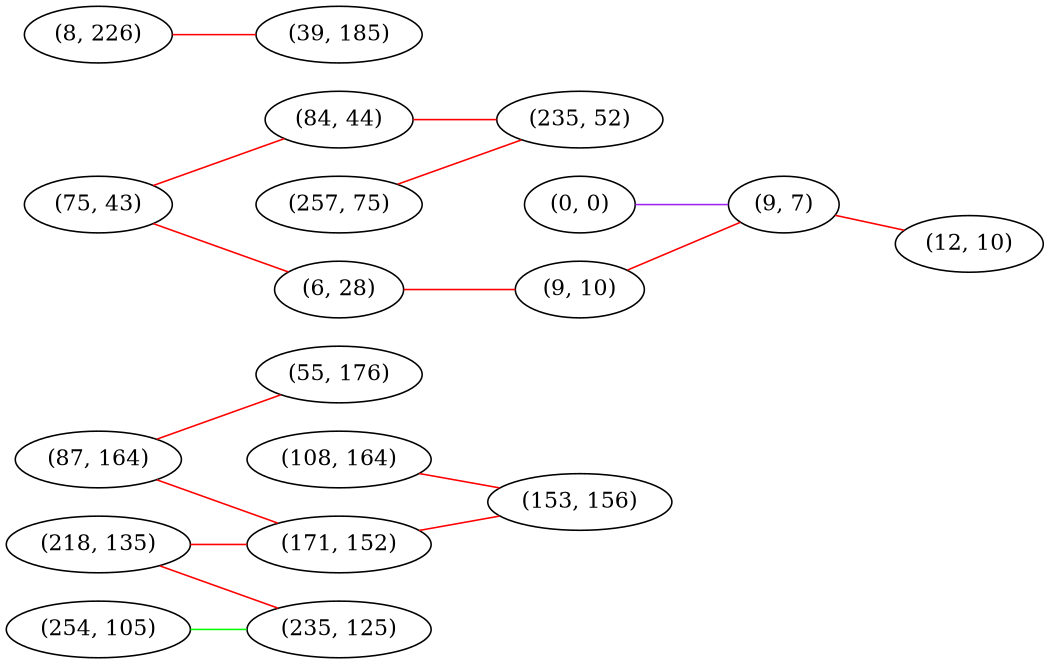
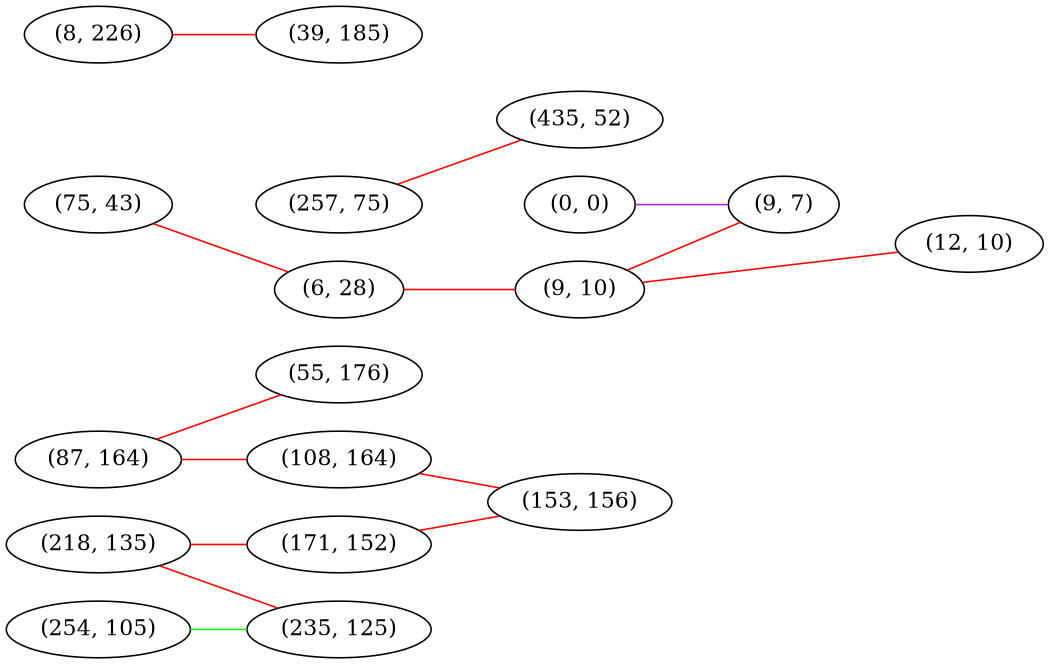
(339, 120) -> none
(580, 120) -> (580, 120)
(870, 223) -> (770, 267)
(217, 501) -> (214, 459)
